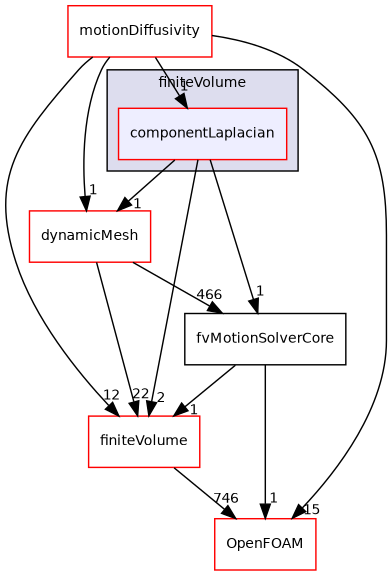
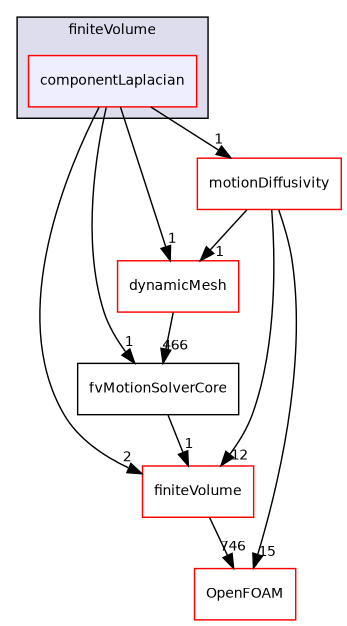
(169, 79) -> (185, 129)
(115, 332) -> none
(265, 434) -> none
